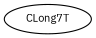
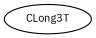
(48, 19) -> (48, 19)
